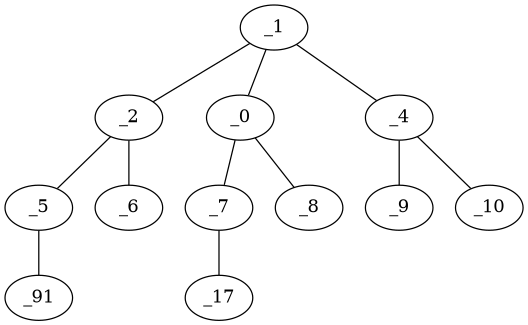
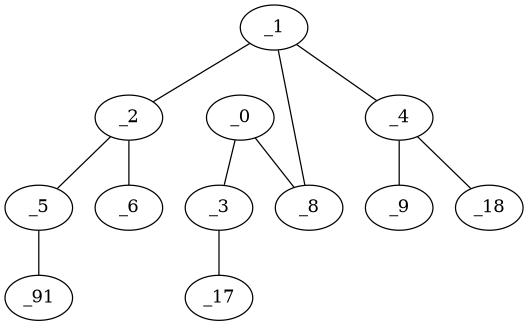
(257, 72) -> (292, 118)
(219, 208) -> (219, 208)
(489, 208) -> (489, 208)
